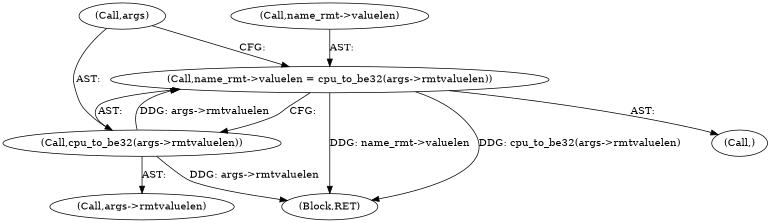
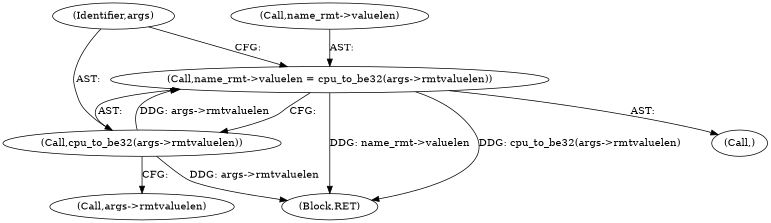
(122, 16) -> (114, 16)
(156, 175) -> (157, 175)
